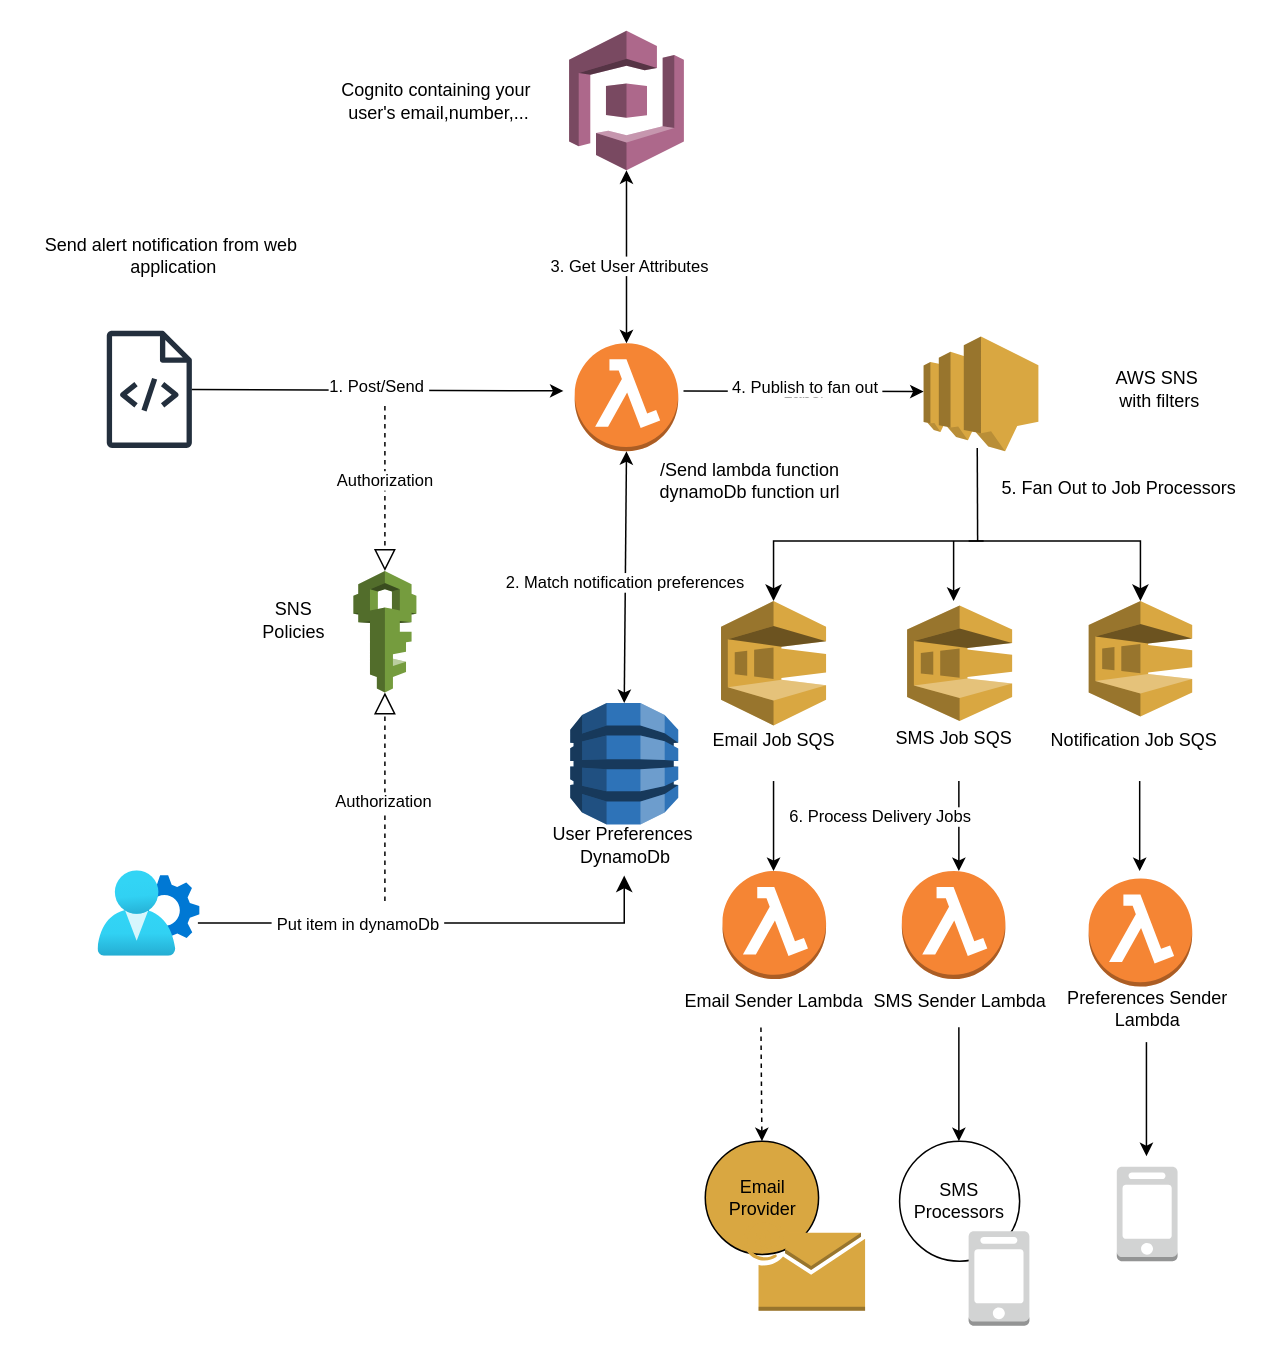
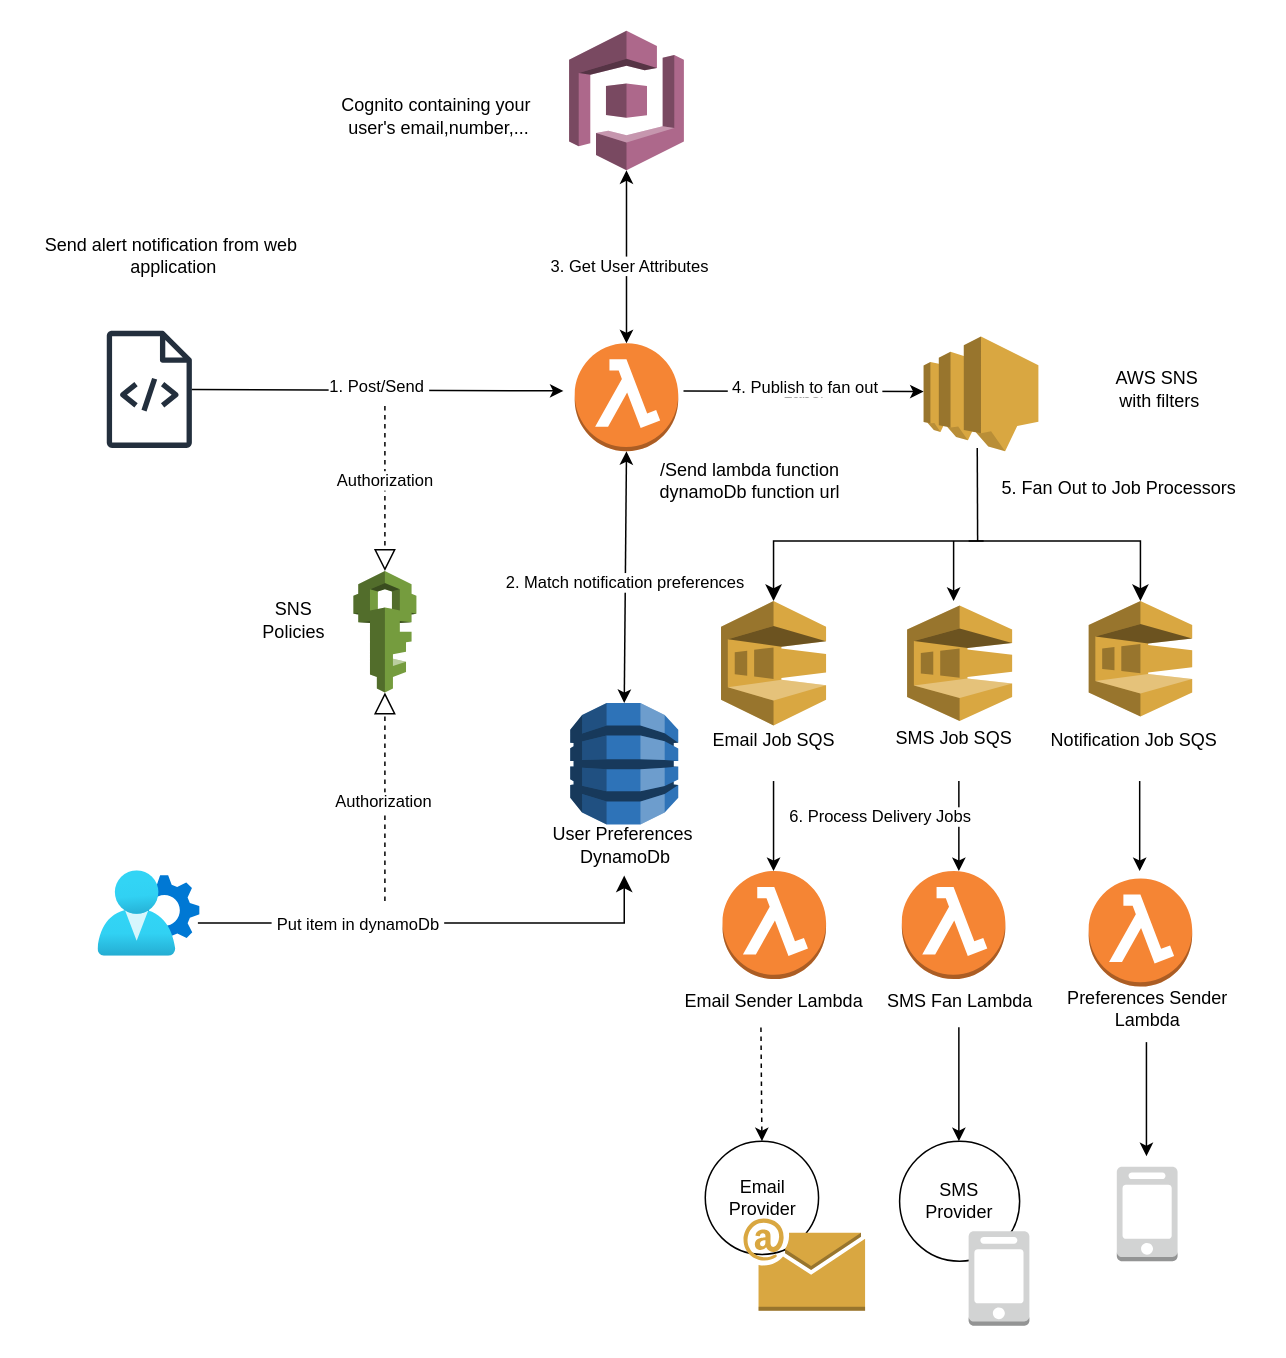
(436, 101) -> (436, 116)
(960, 1001) -> (960, 1001)
(762, 1197) -> (762, 1197)
(959, 1201) -> (959, 1201)
